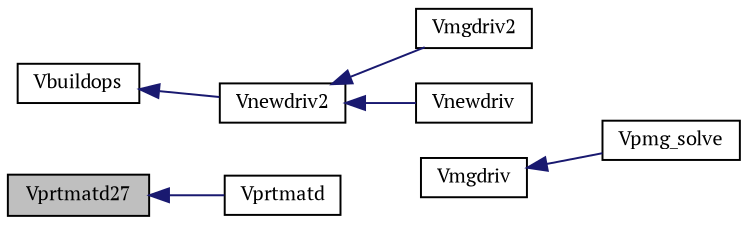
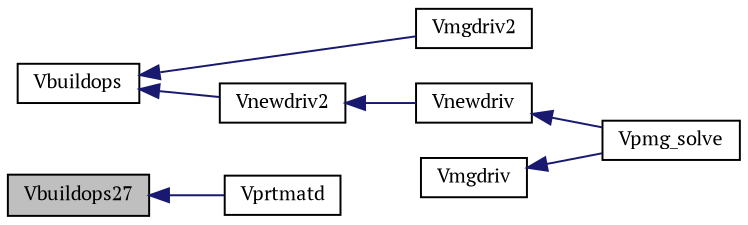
(388, 62) -> (288, 54)
none -> (577, 123)
(78, 195) -> (78, 195)
